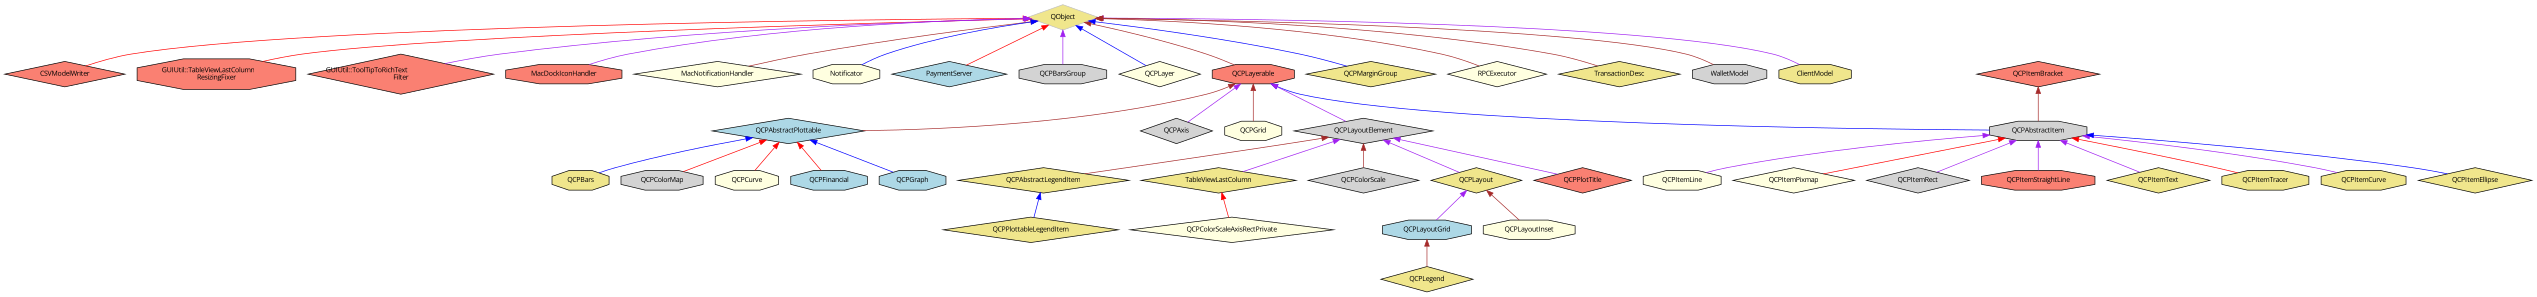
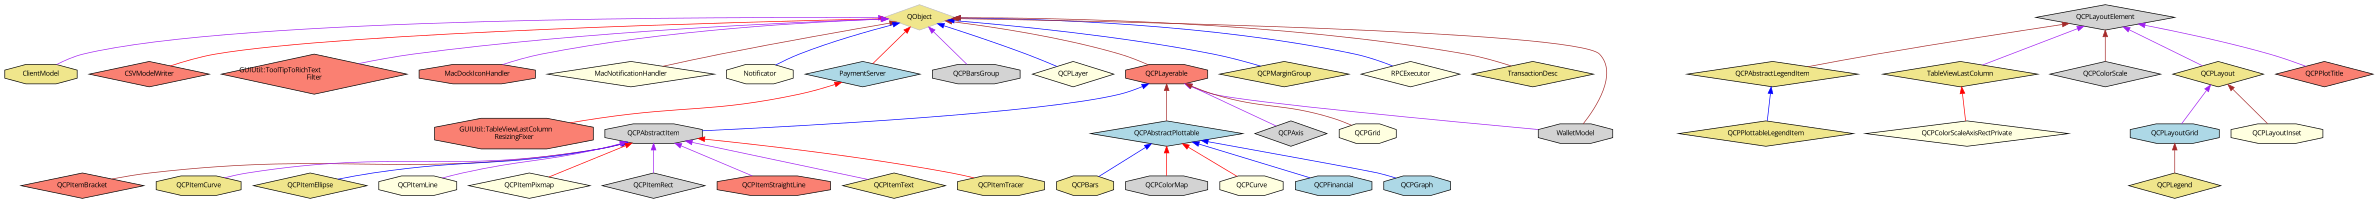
(1292, 31) -> (1178, 29)
(643, 32) -> (703, 108)
(1311, 104) -> (1364, 113)
(2038, 107) -> (277, 164)
(811, 159) -> (1254, 161)
